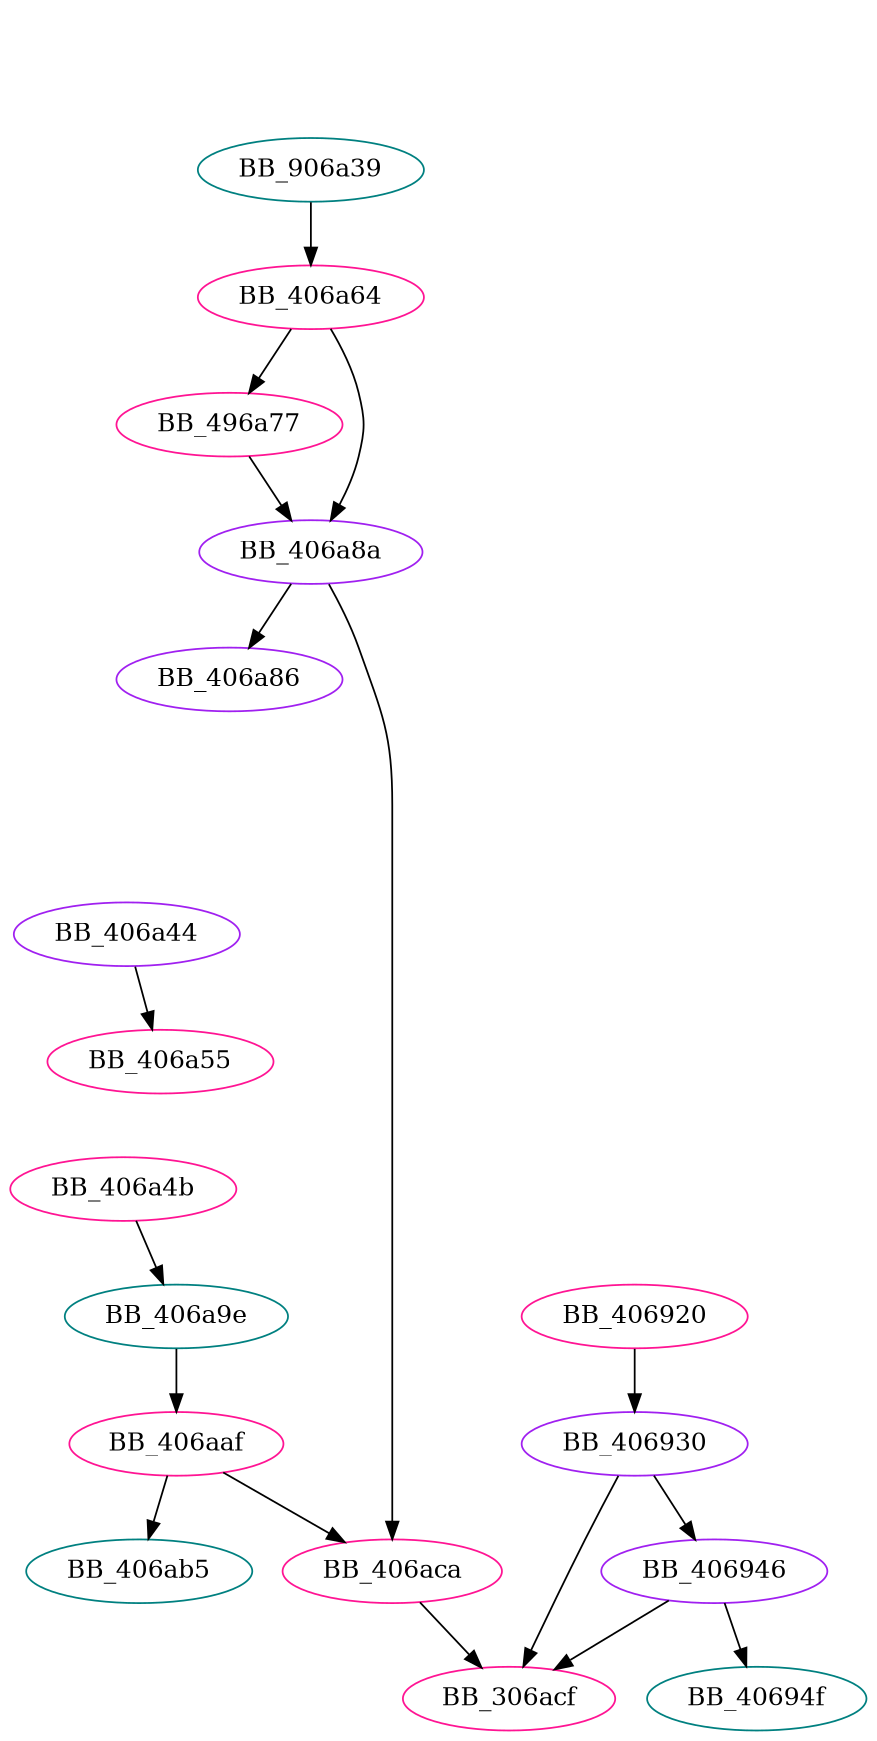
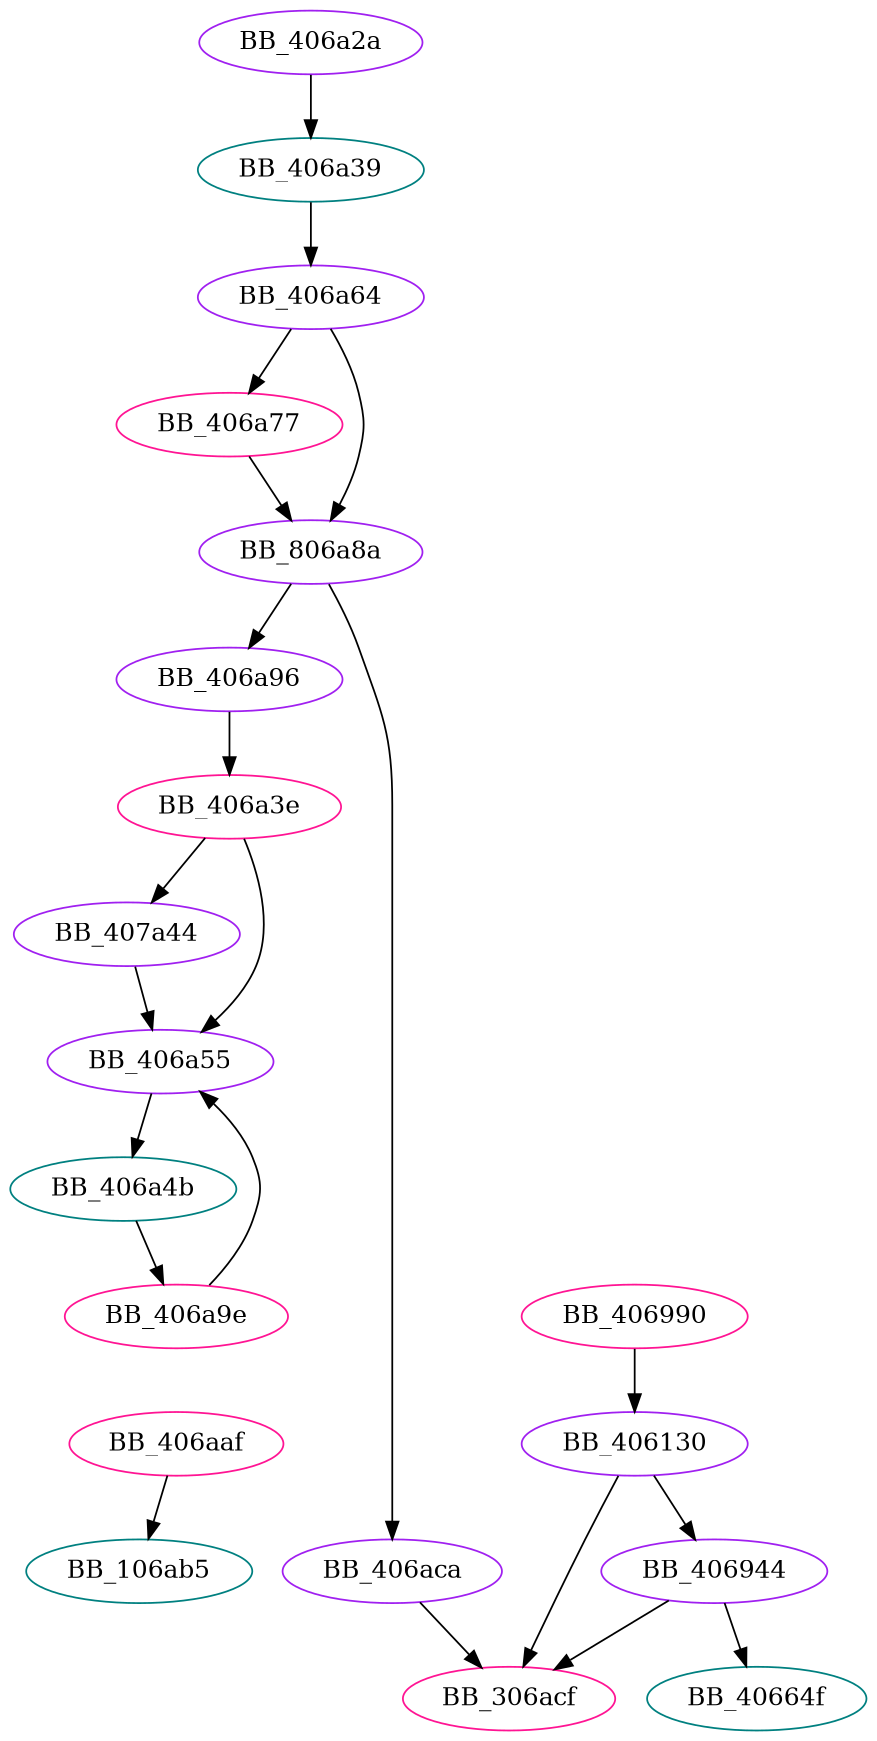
none -> (311, 42)
(311, 170) -> (311, 170)
(311, 297) -> (311, 297)
(229, 425) -> (229, 425)
(311, 552) -> (311, 552)
(229, 679) -> (229, 679)
none -> (229, 807)
(127, 934) -> (127, 934)
(160, 1062) -> (160, 1062)
none -> (145, 1116)
(123, 1189) -> (123, 1189)
(176, 1316) -> (176, 1316)
(635, 1316) -> (635, 1316)
(176, 1371) -> (260, 1195)
(635, 1444) -> (635, 1444)
(276, 1503) -> none
(139, 1571) -> (139, 1571)
(392, 1571) -> (392, 1571)
(714, 1571) -> (714, 1571)
(757, 1699) -> (757, 1699)
